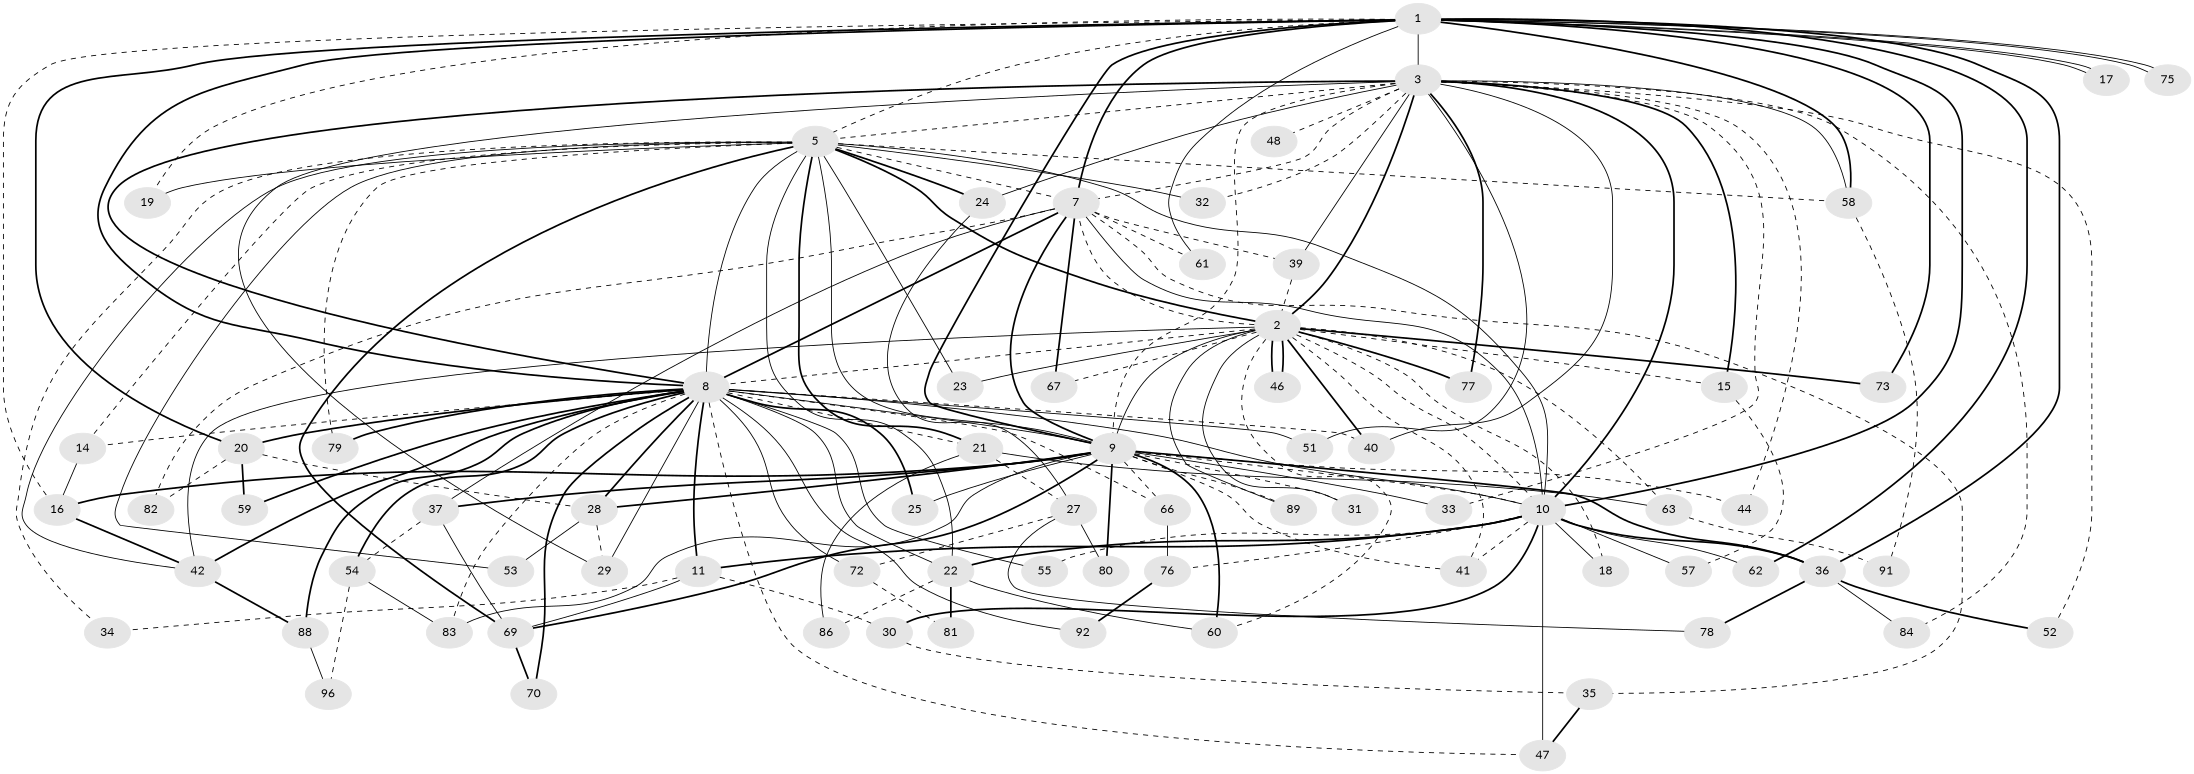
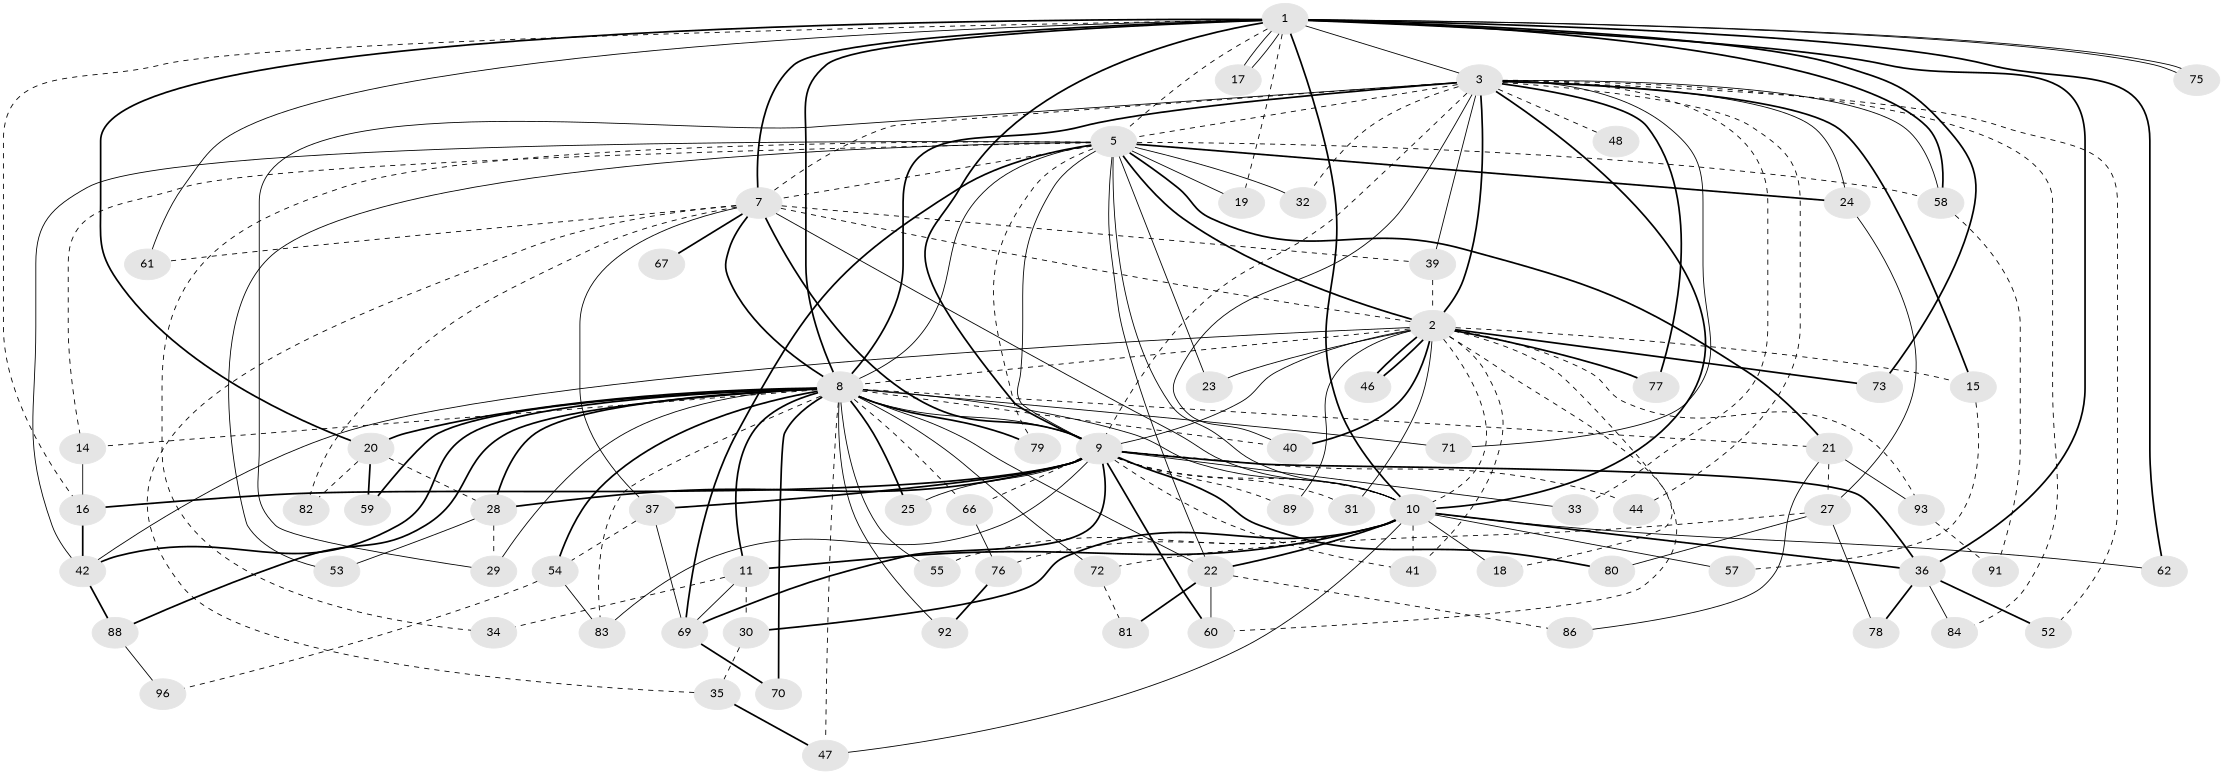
(1166, 356) -> none
(1310, 449) -> (1449, 449)
(1669, 510) -> (1921, 510)
